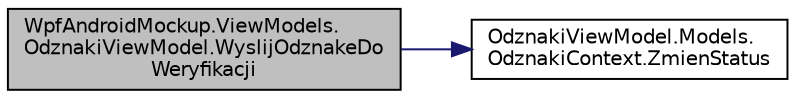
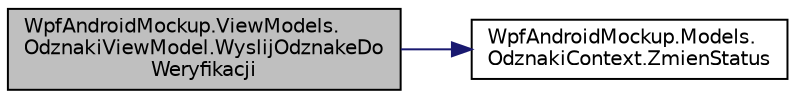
(630, 49) -> (630, 49)
